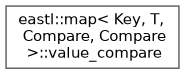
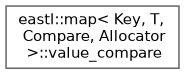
(93, 37) -> (93, 37)
